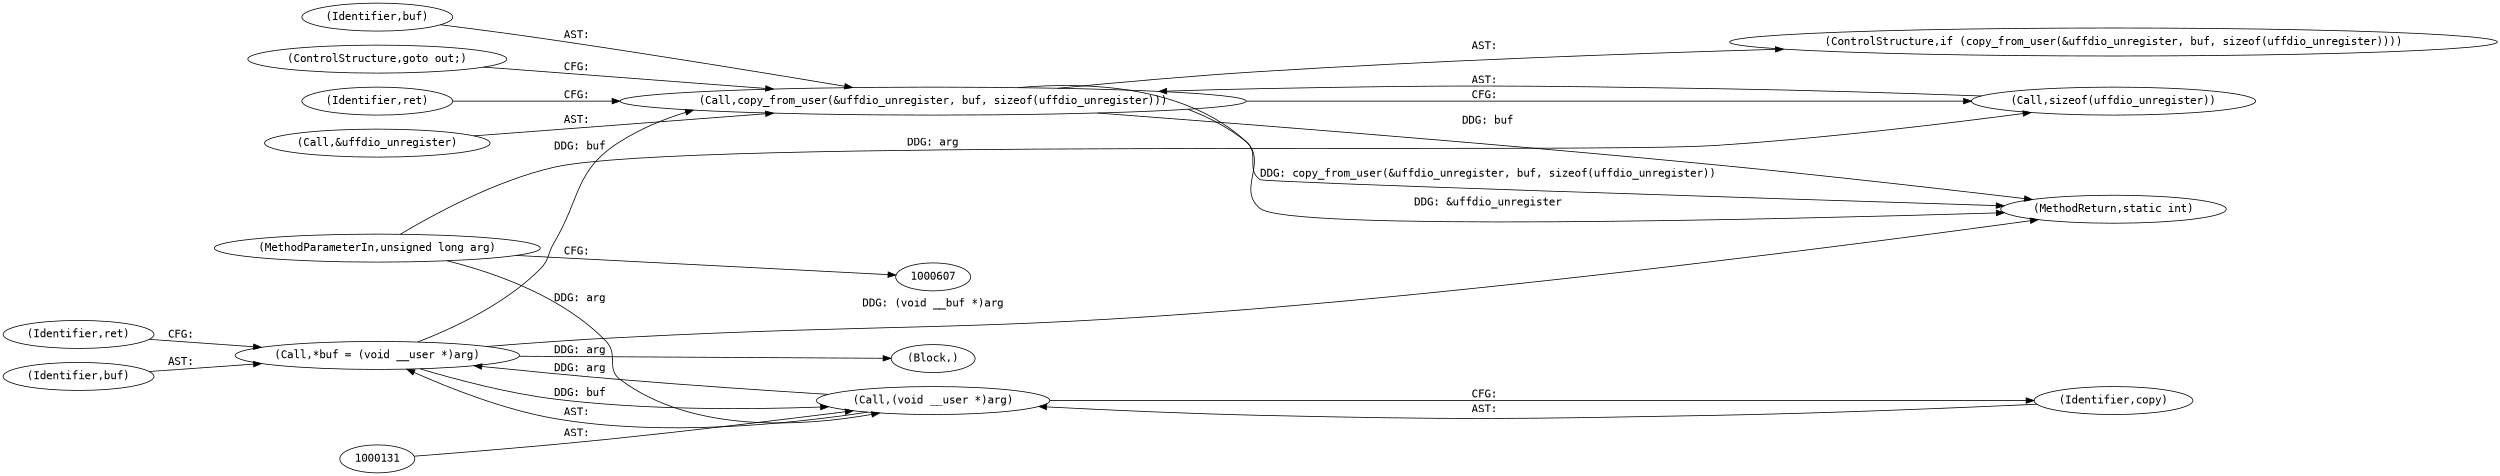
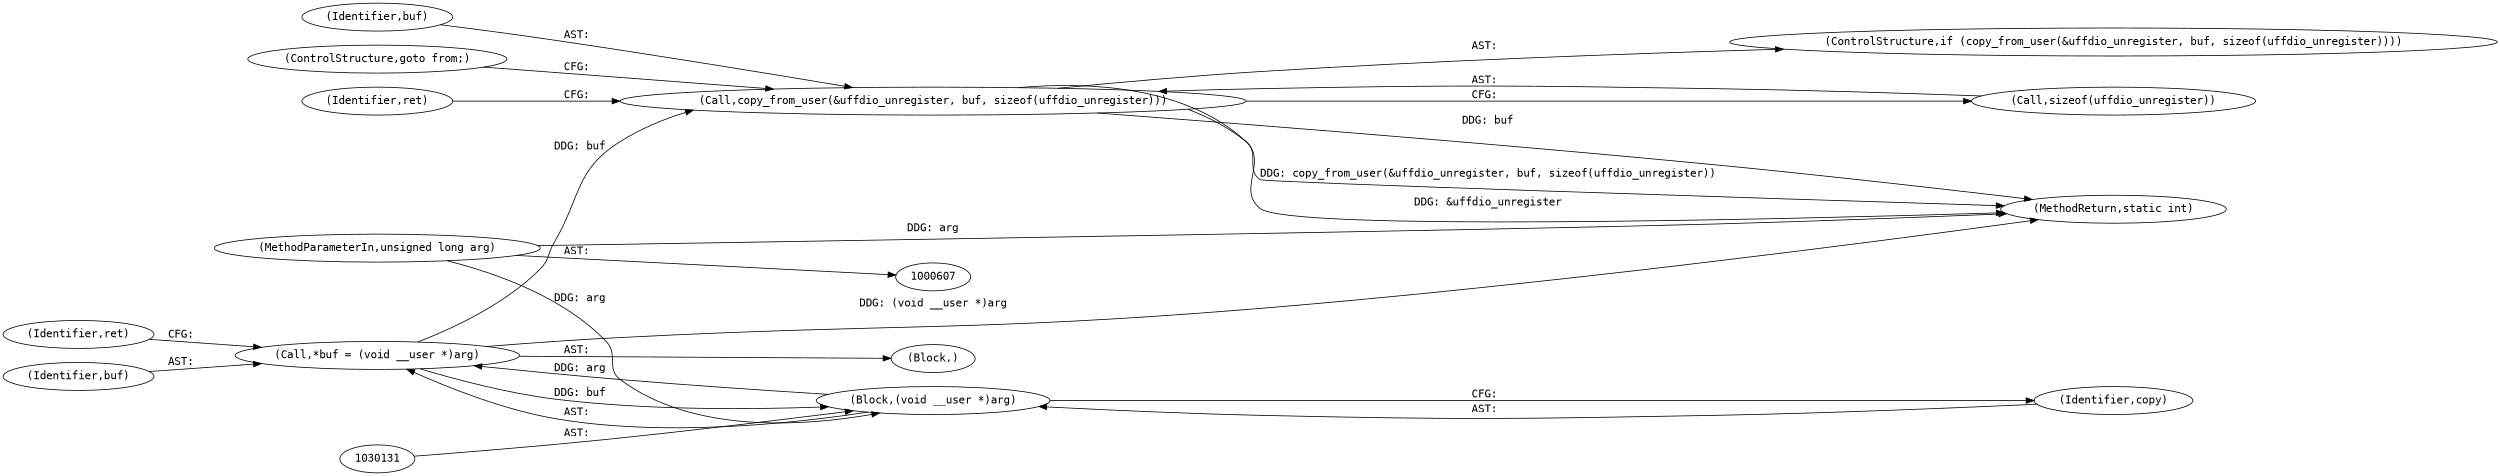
(377, 59) -> (377, 59)
(377, 143) -> none
(1205, 149) -> (1268, 233)
(580, 252) -> (580, 252)
(933, 304) -> (933, 304)
(580, 350) -> (580, 350)
(933, 401) -> (933, 401)
(377, 459) -> (377, 459)
